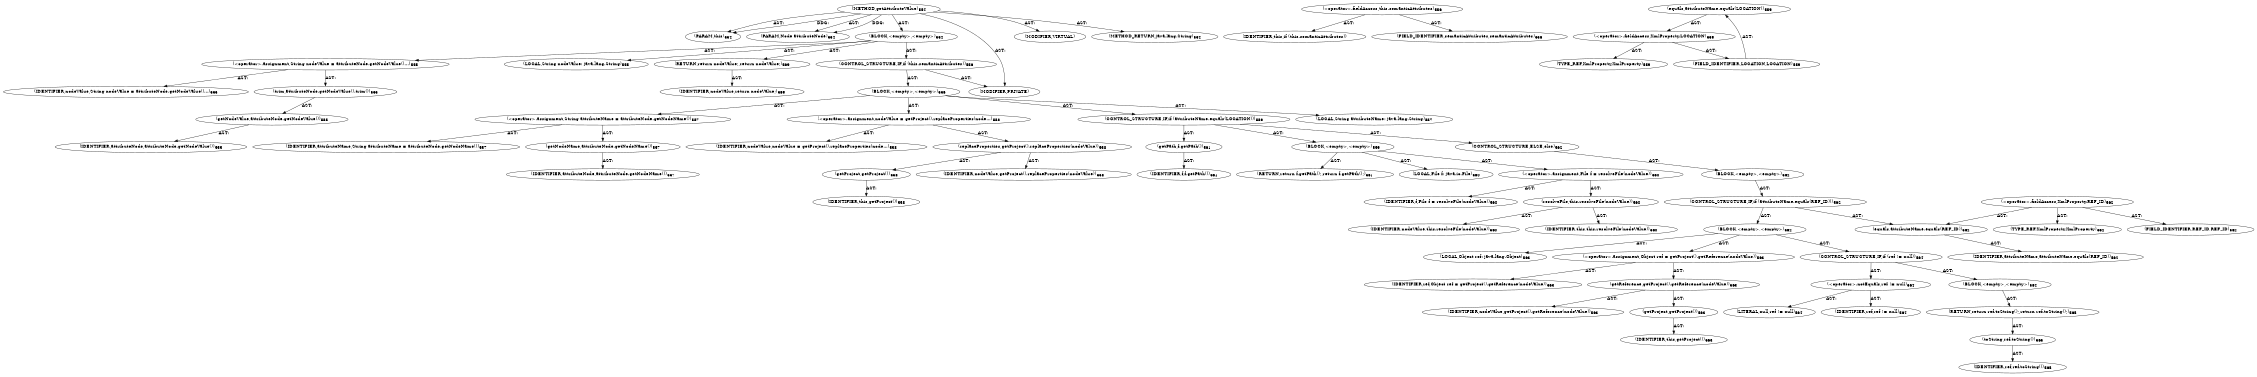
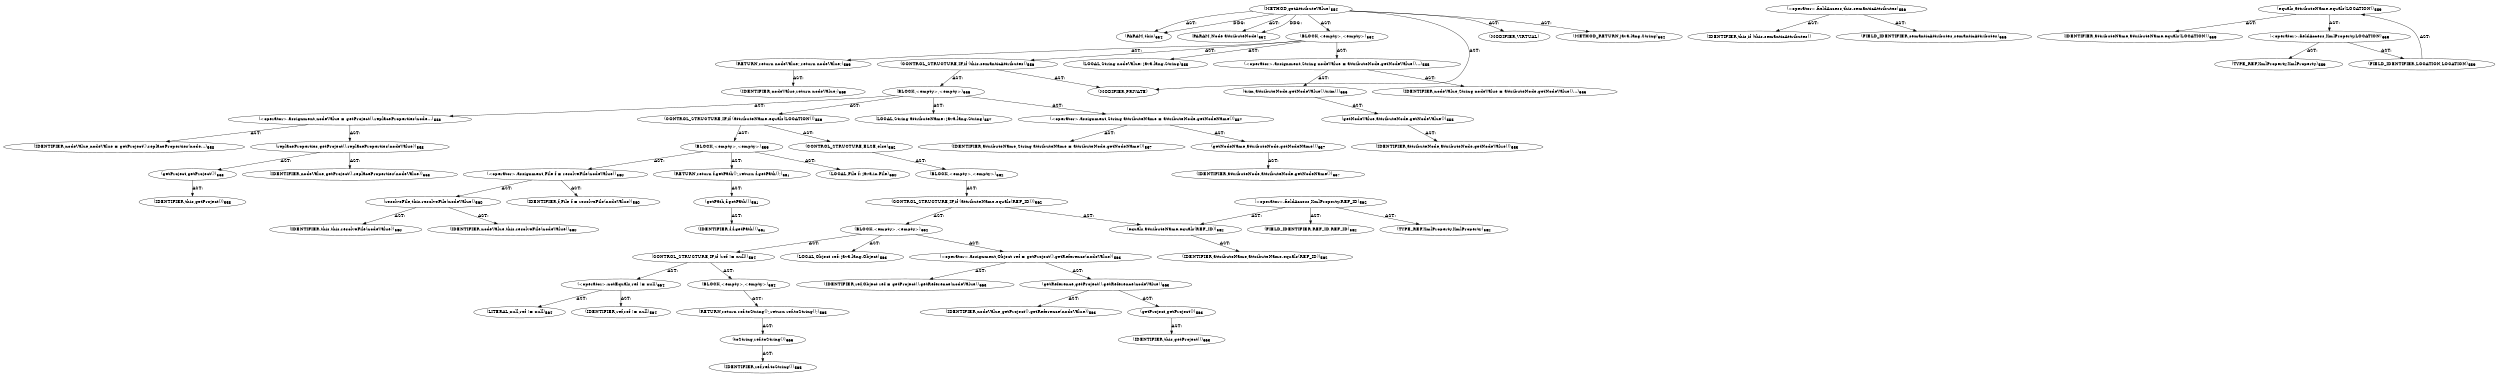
none -> (2140, 37)
(1184, 132) -> (732, 187)
